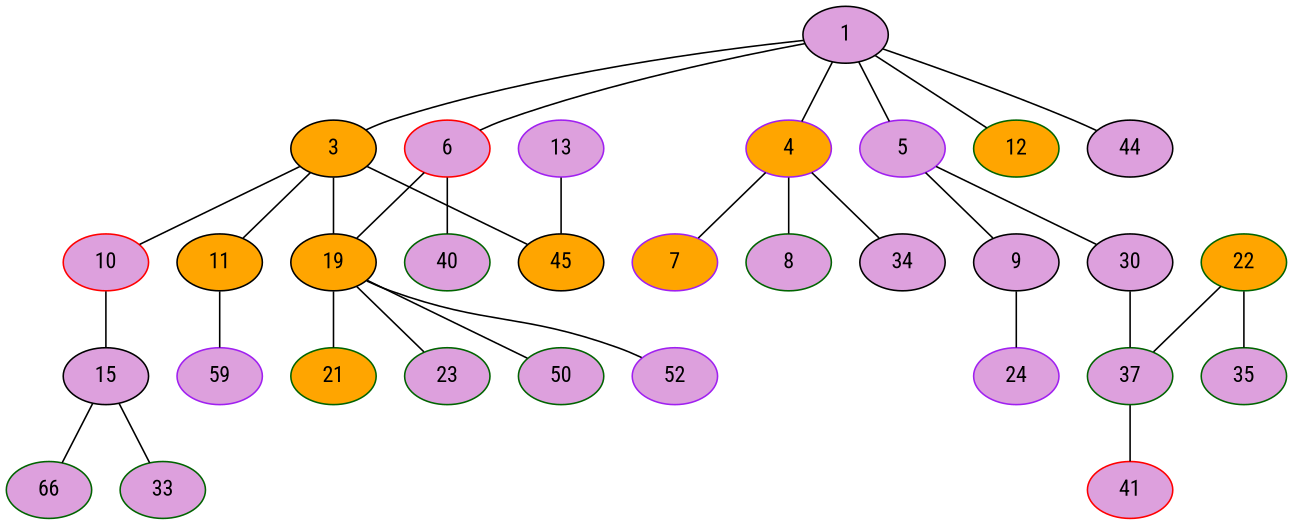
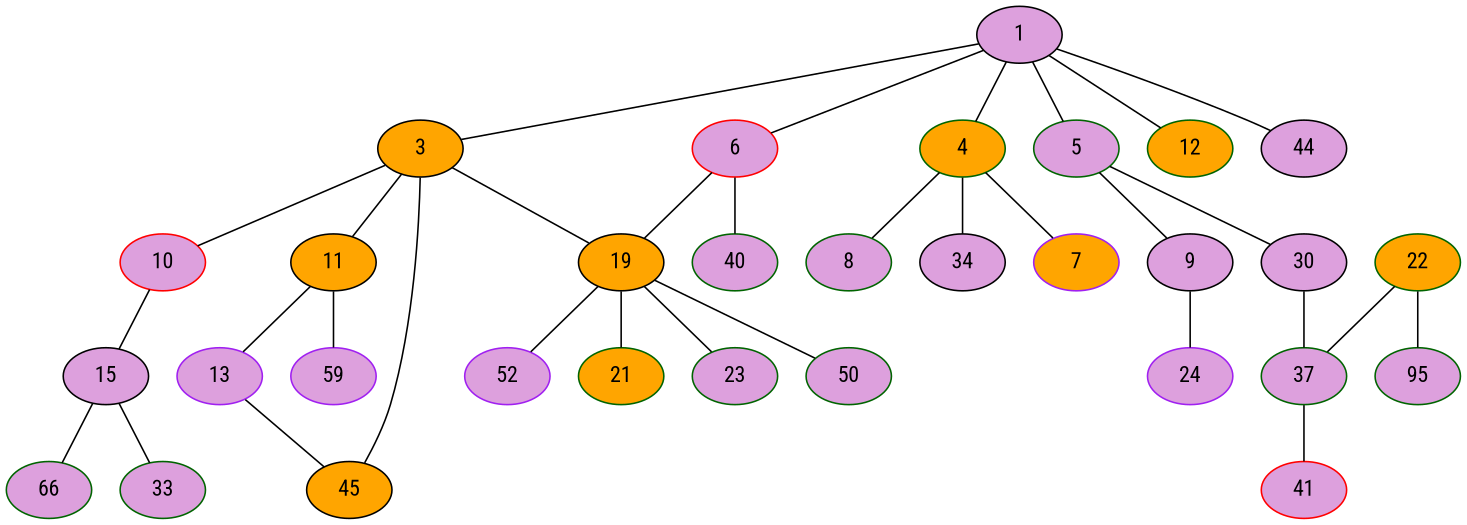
(789, 149) -> (963, 149)
(902, 149) -> (1076, 149)
none -> (277, 319)
(1244, 376) -> (1418, 376)
